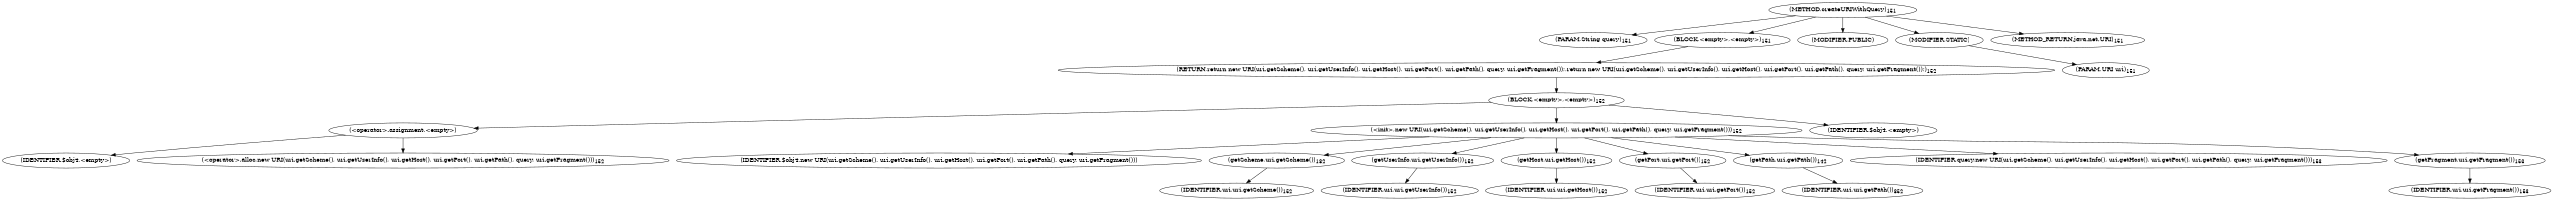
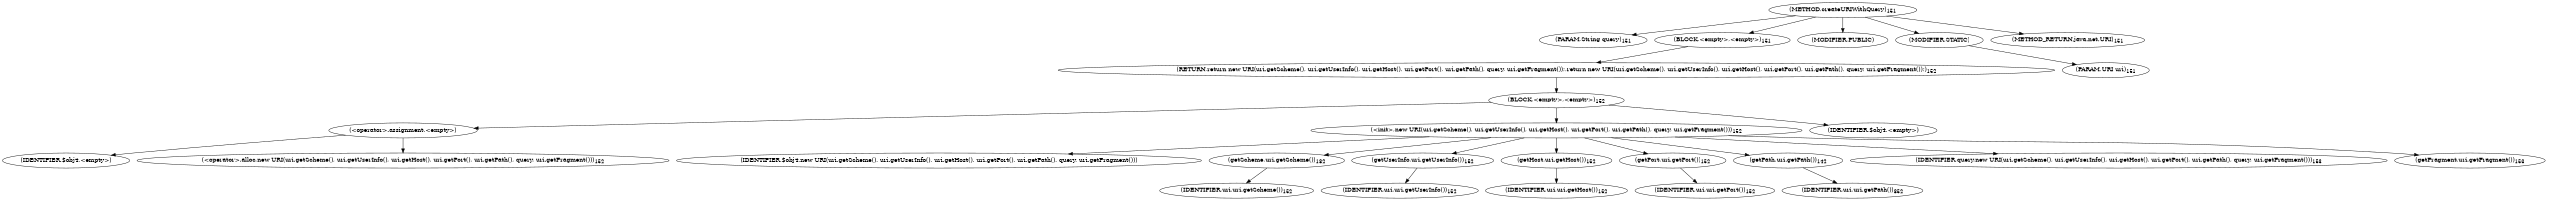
(2470, 191) -> none
